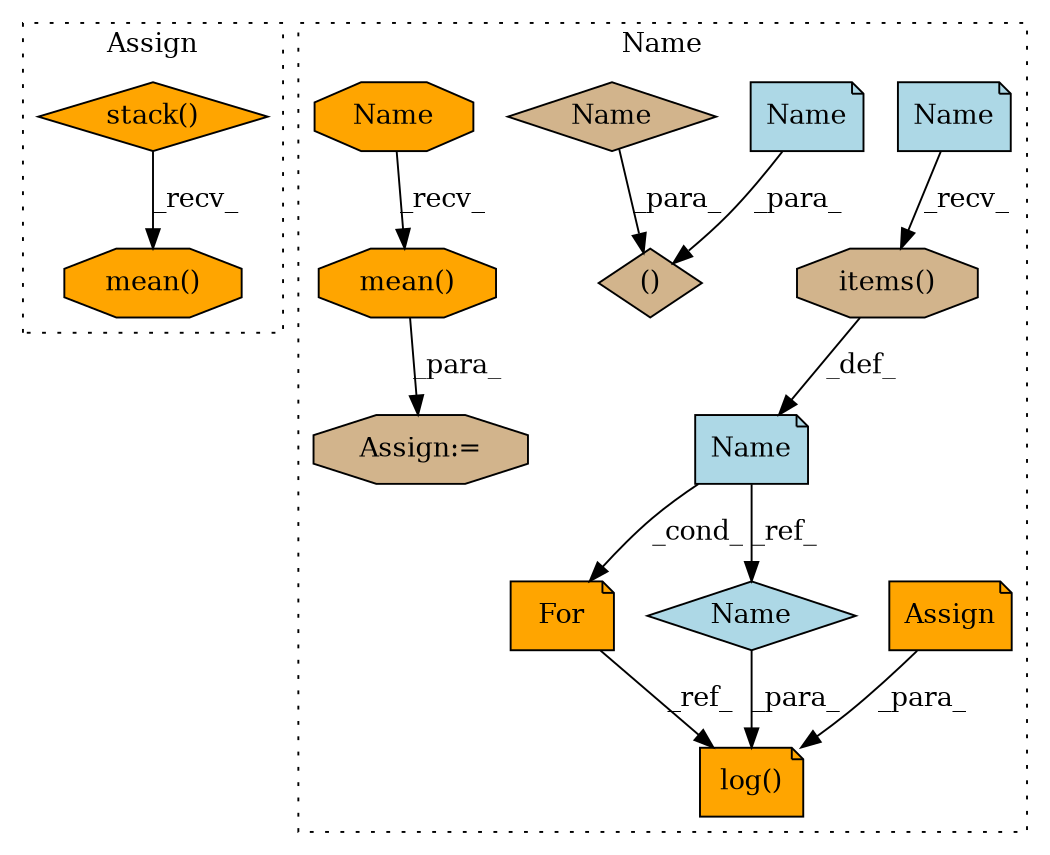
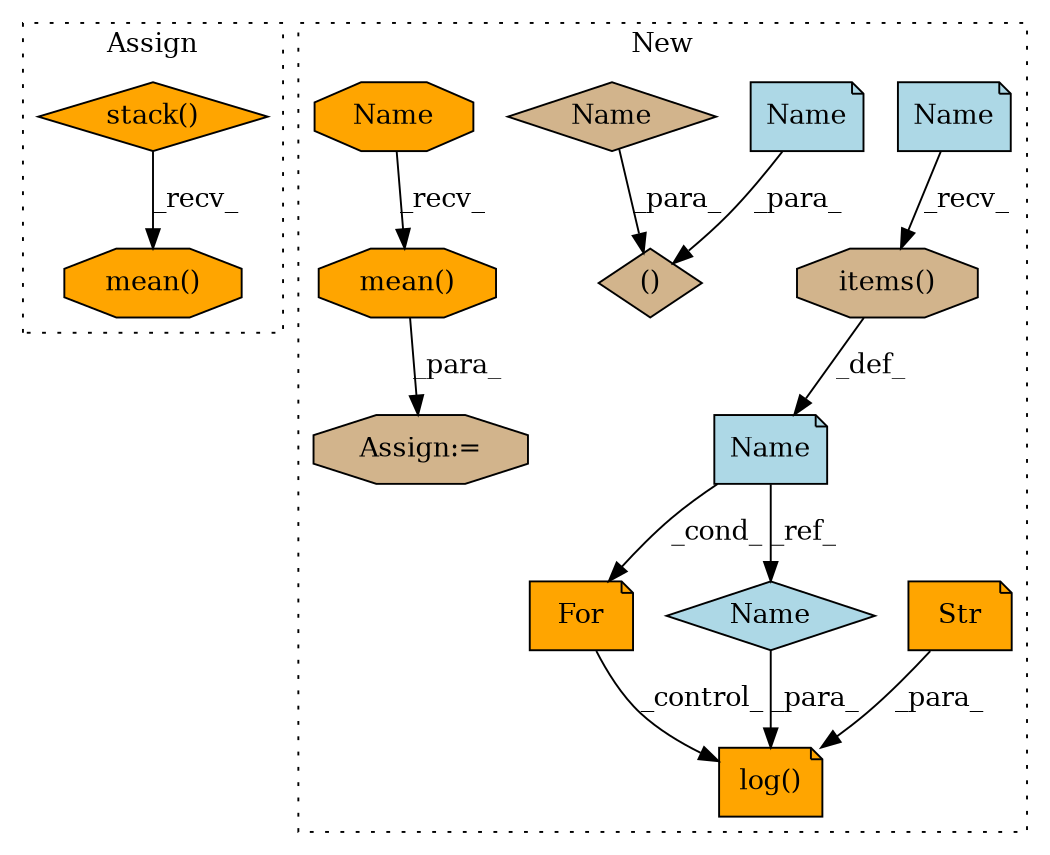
(663, 45) -> (663, 45)
(951, 616) -> (960, 616)
(700, 699) -> (702, 699)
